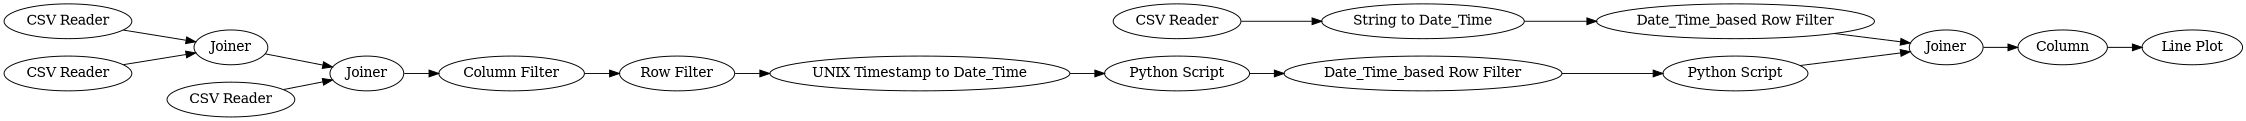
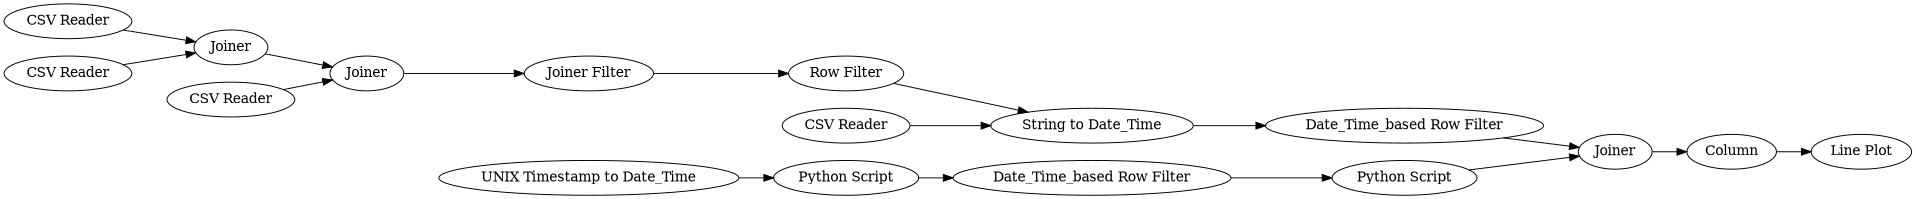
(512, 73) -> (589, 73)
(747, 73) -> (956, 97)
